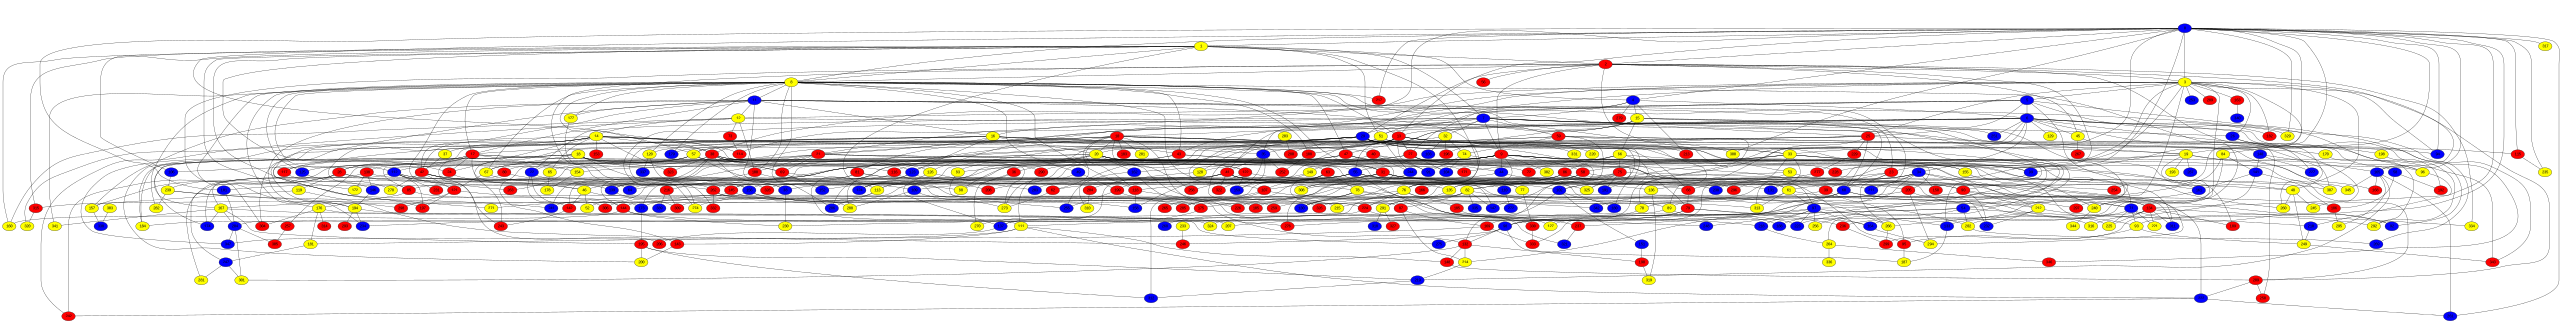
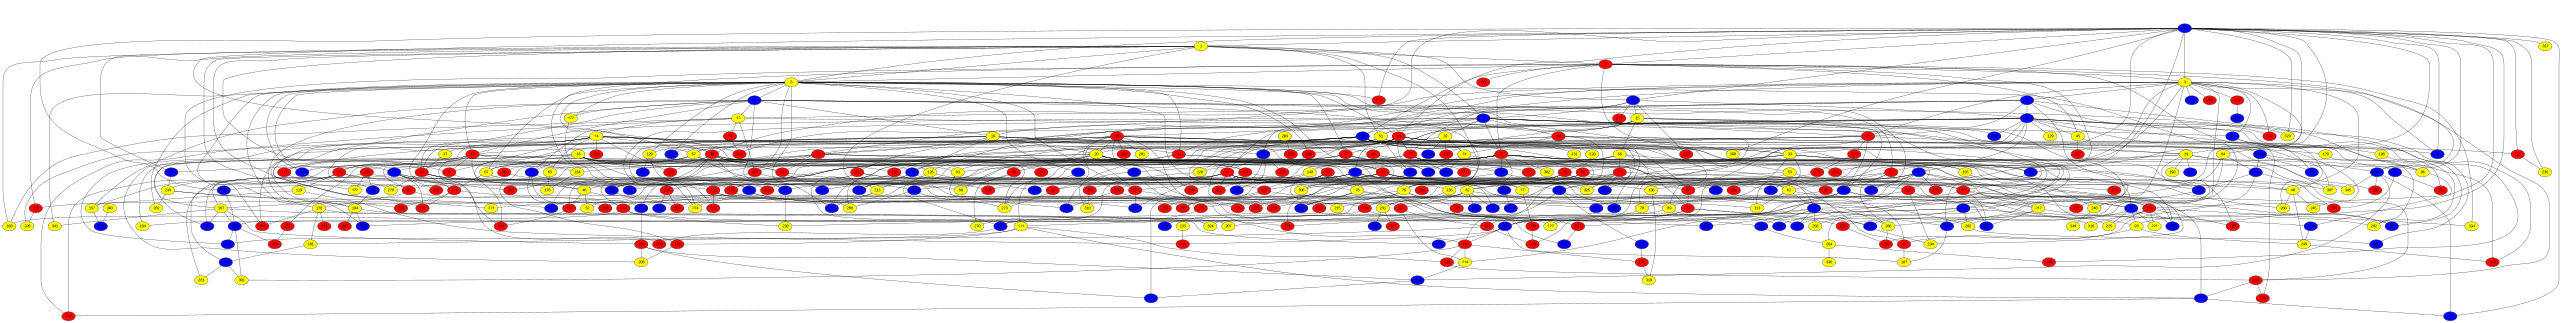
(334, 159) -> (767, 166)
(2339, 226) -> none
